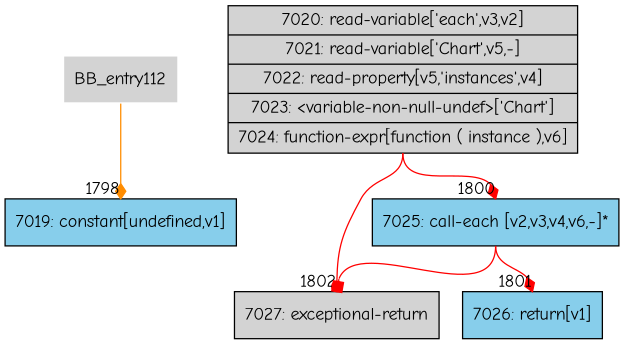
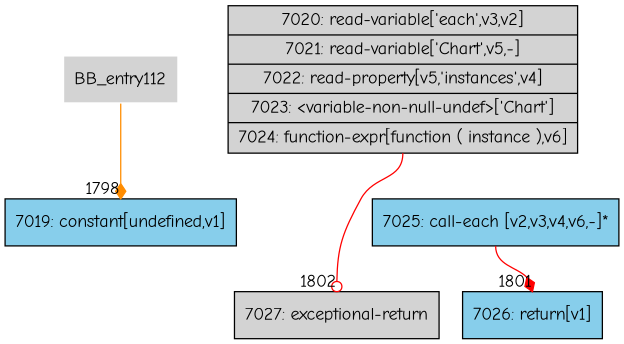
(442, 176) -> none
(423, 270) -> none
